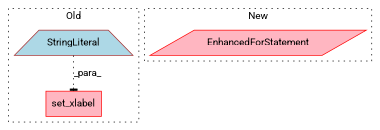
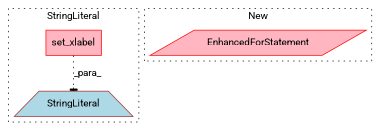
(74, 16) -> (74, 16)
(74, 72) -> (74, 72)
